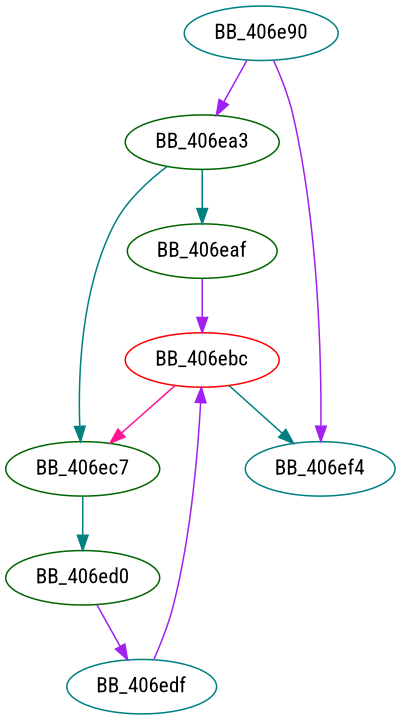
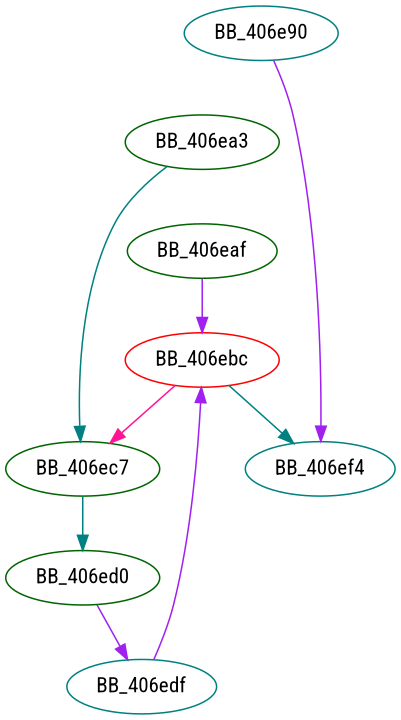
(235, 81) -> none
(202, 189) -> none
